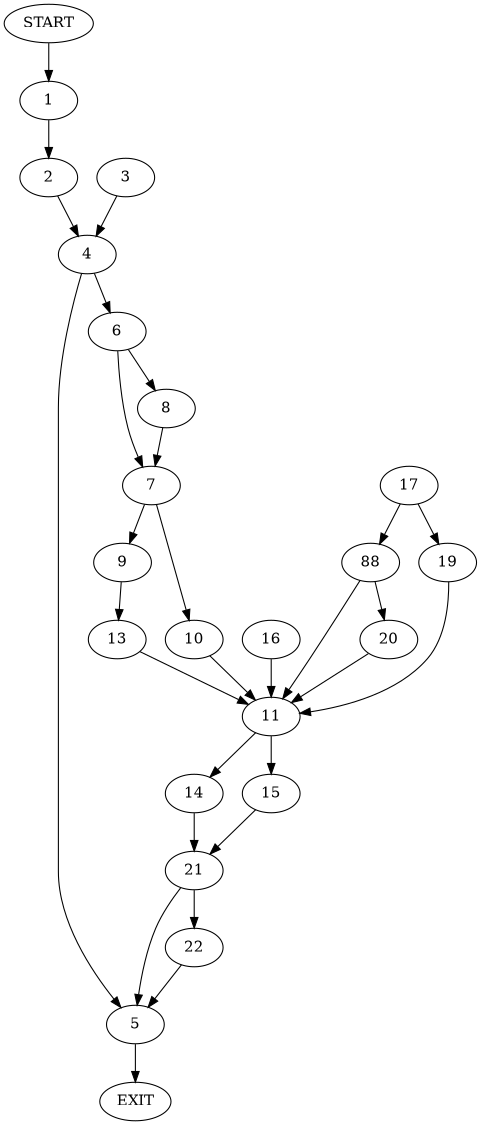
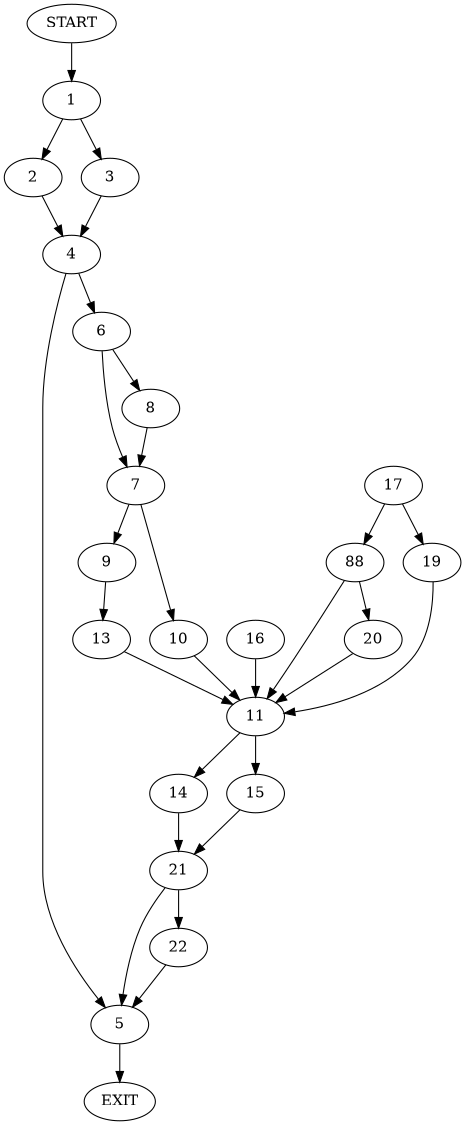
none -> (88, 134)
